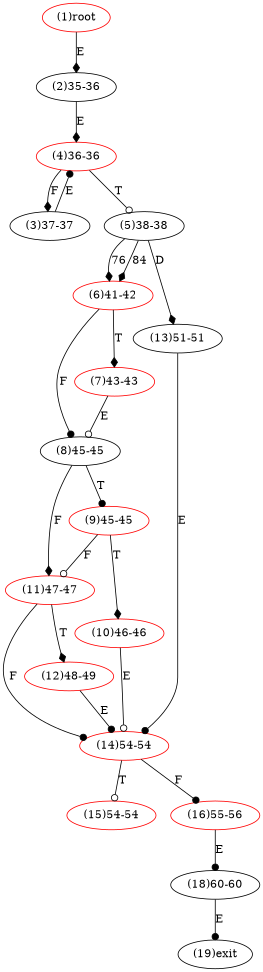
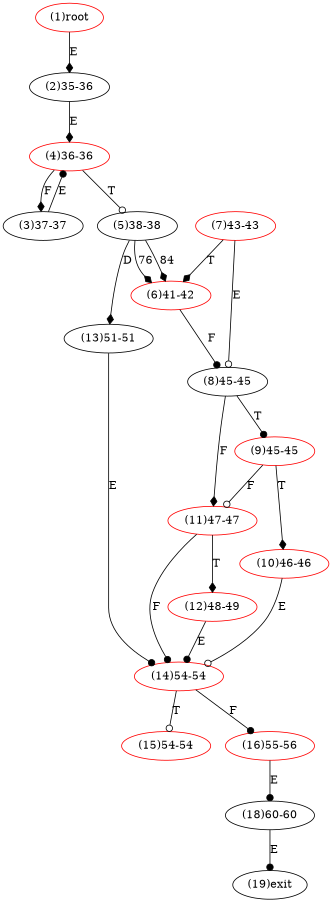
(114, 334) -> (207, 257)
